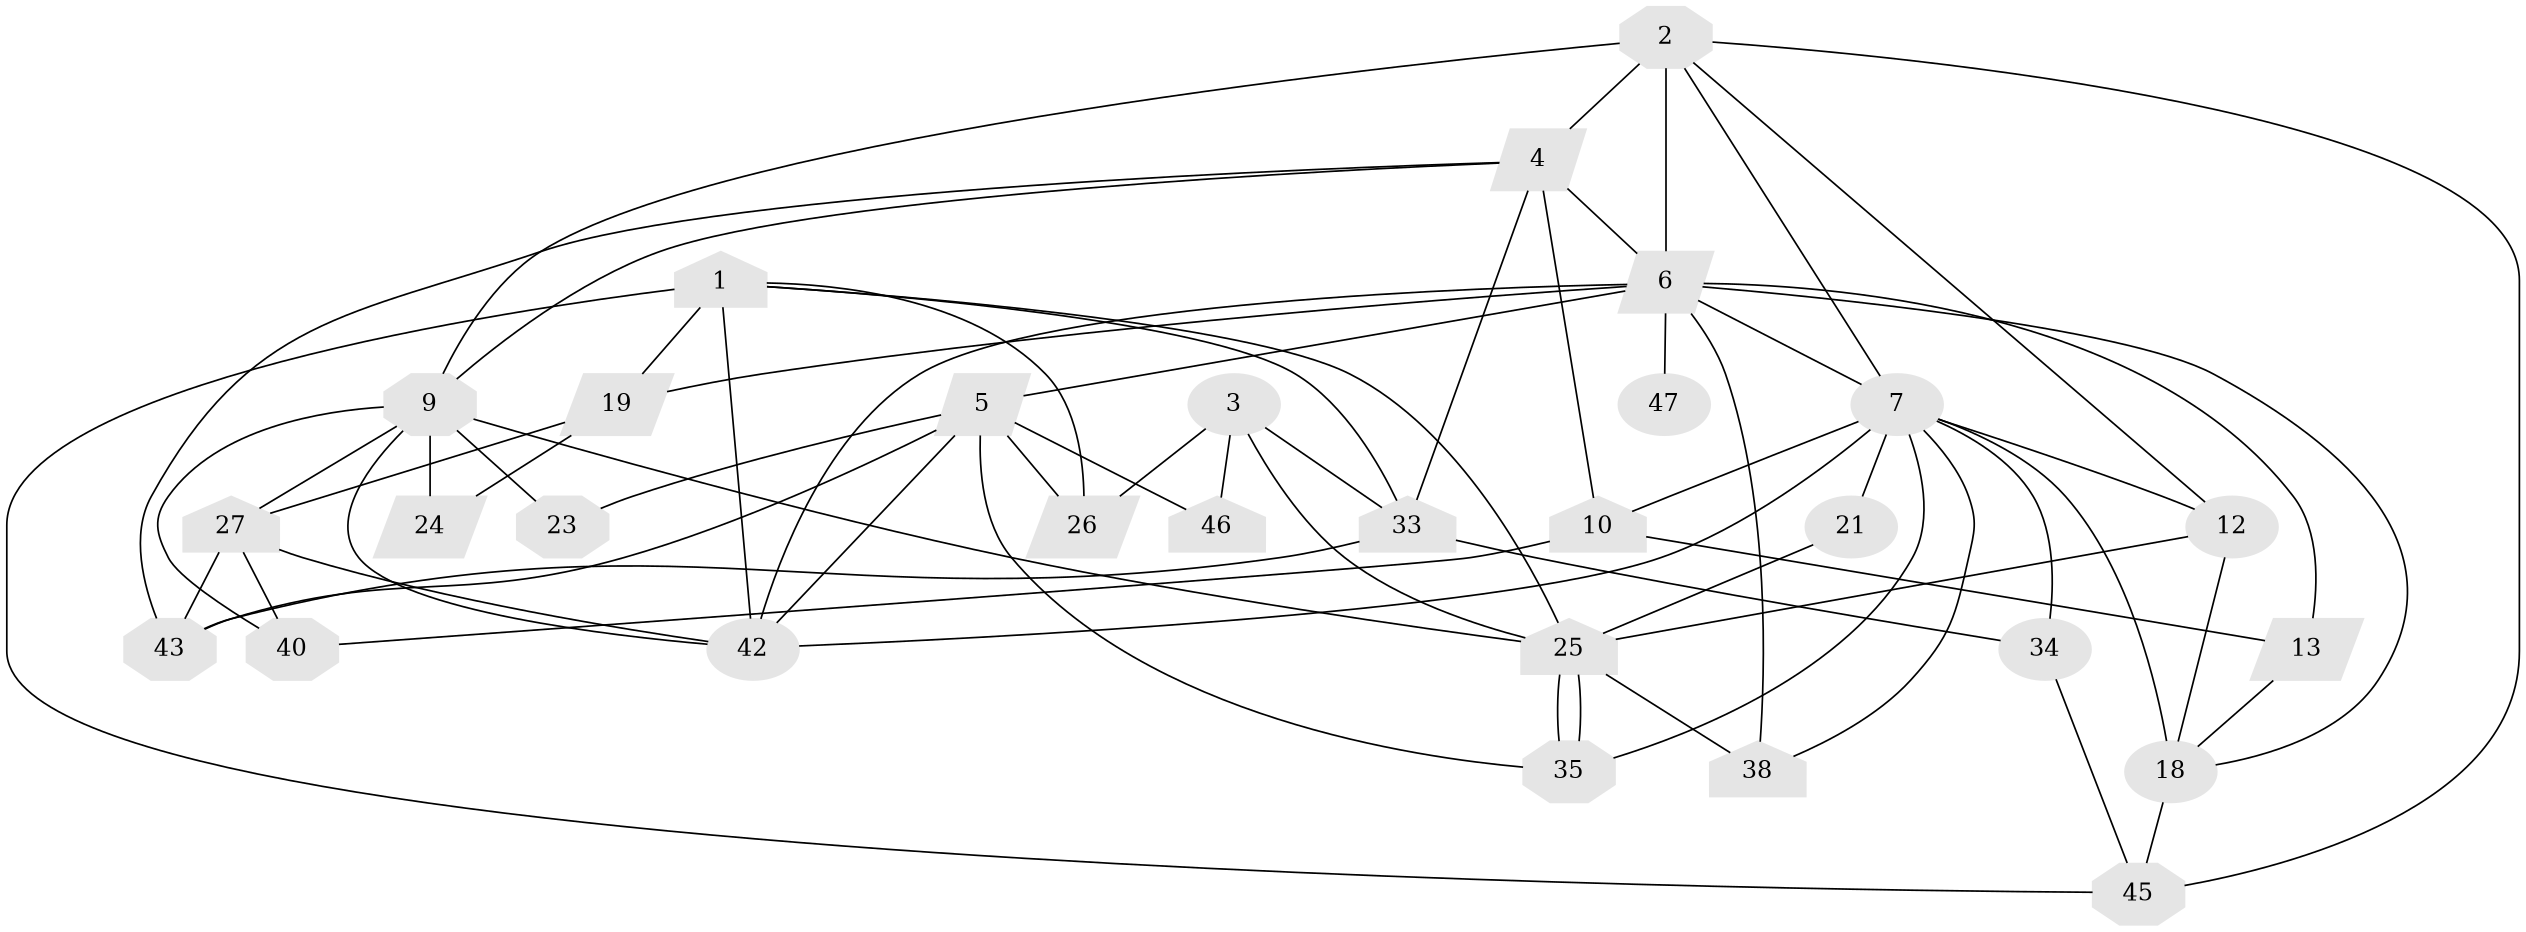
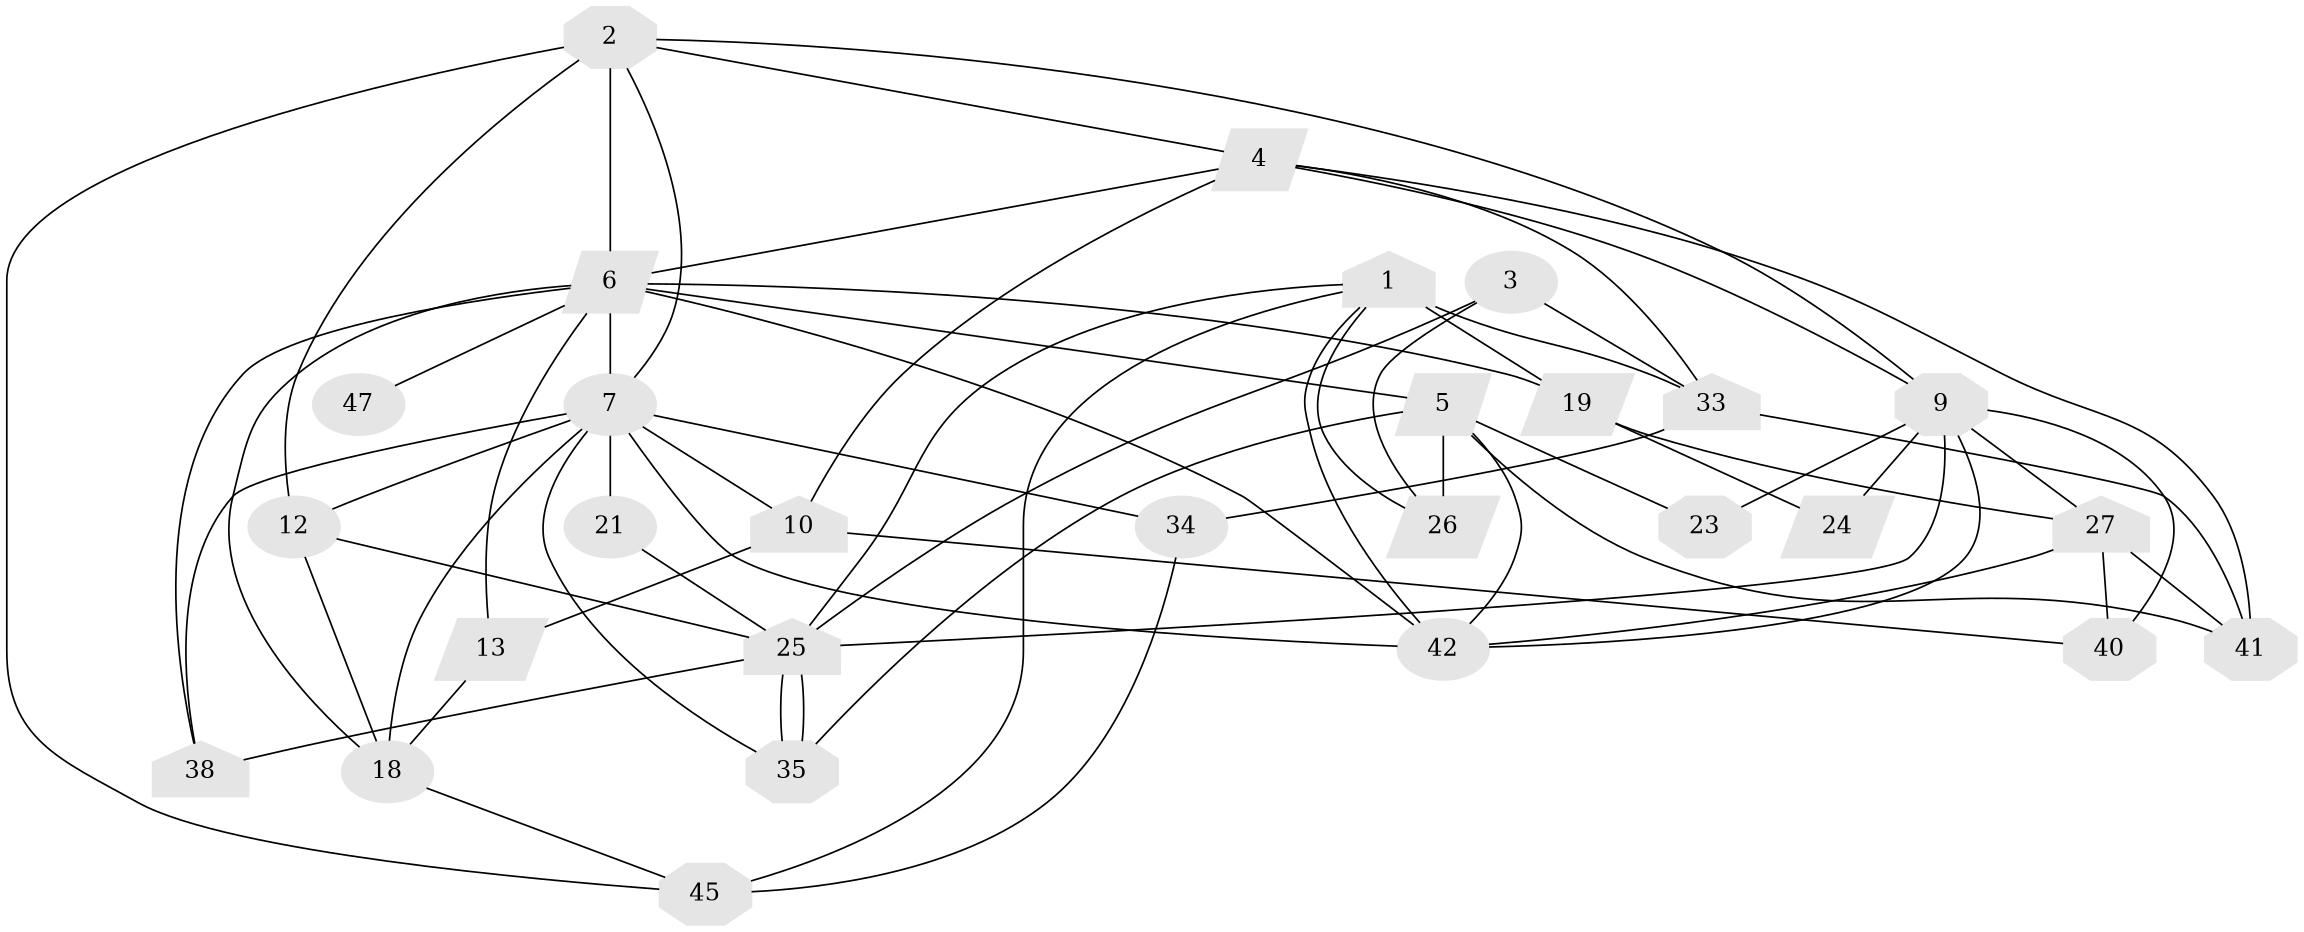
(1217, 527) -> none
(170, 649) -> (2251, 649)
